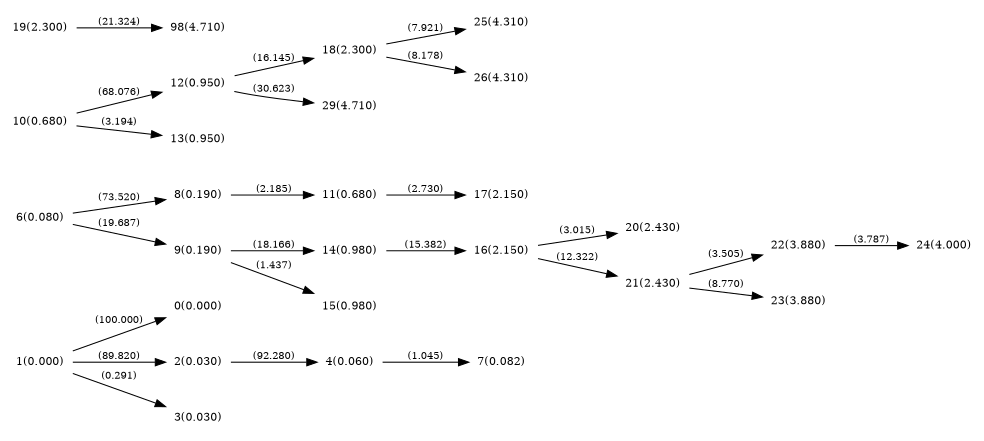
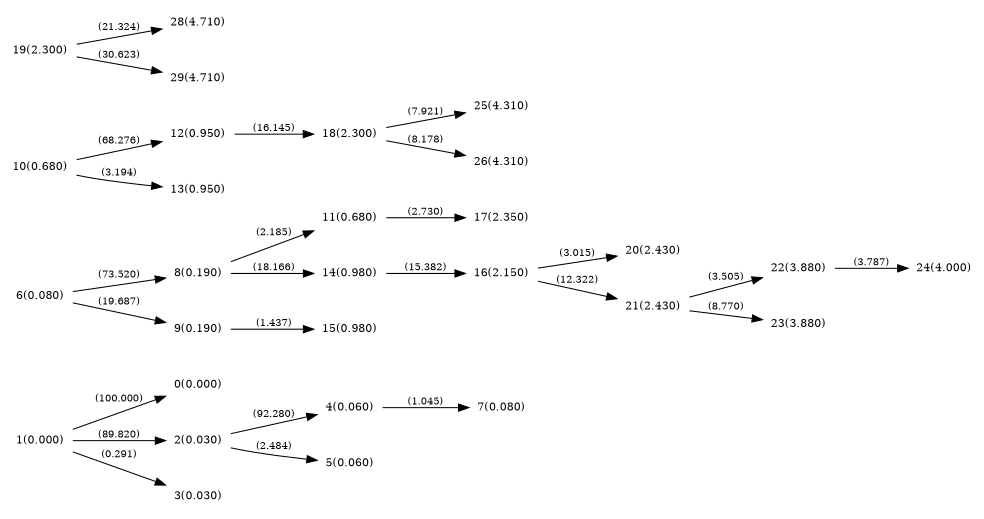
(198, 28) -> (198, 23)
(119, 92) -> (119, 141)
(269, 97) -> (114, 64)
(502, 195) -> (502, 218)
(267, 251) -> (267, 273)
(502, 362) -> (502, 408)
none -> (350, 463)
